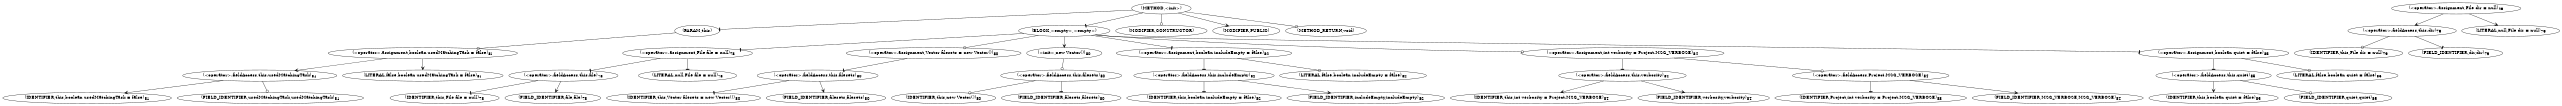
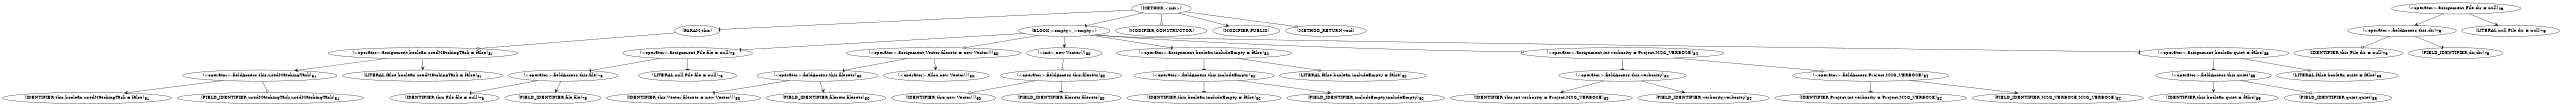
none -> (936, 76)
(1939, 98) -> (1939, 98)
